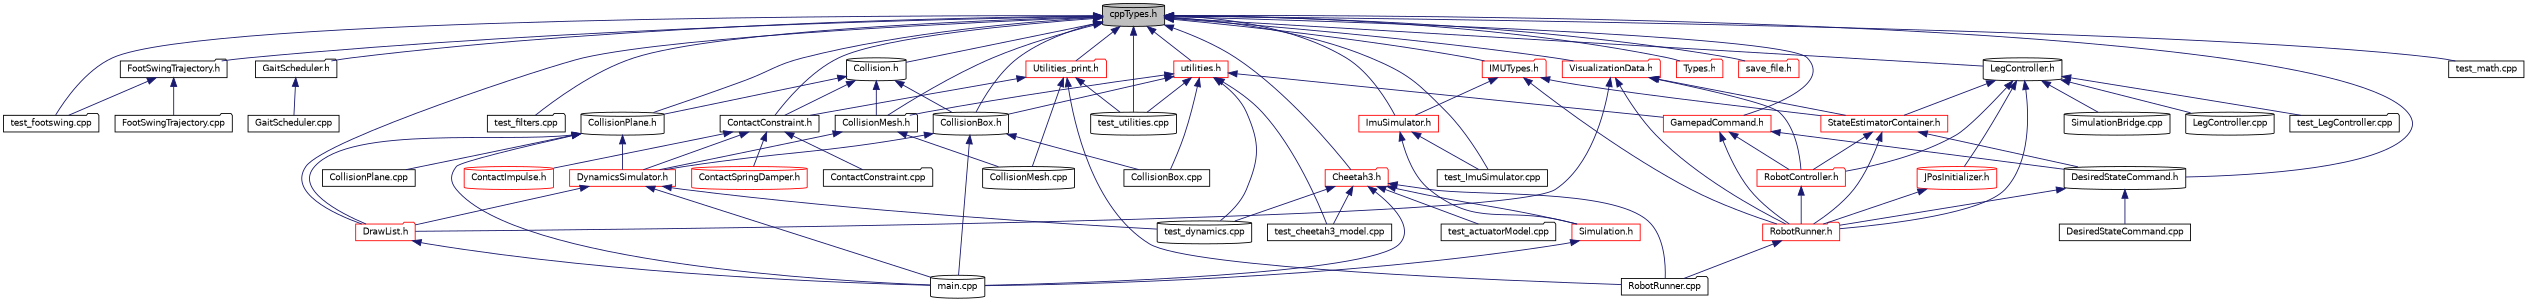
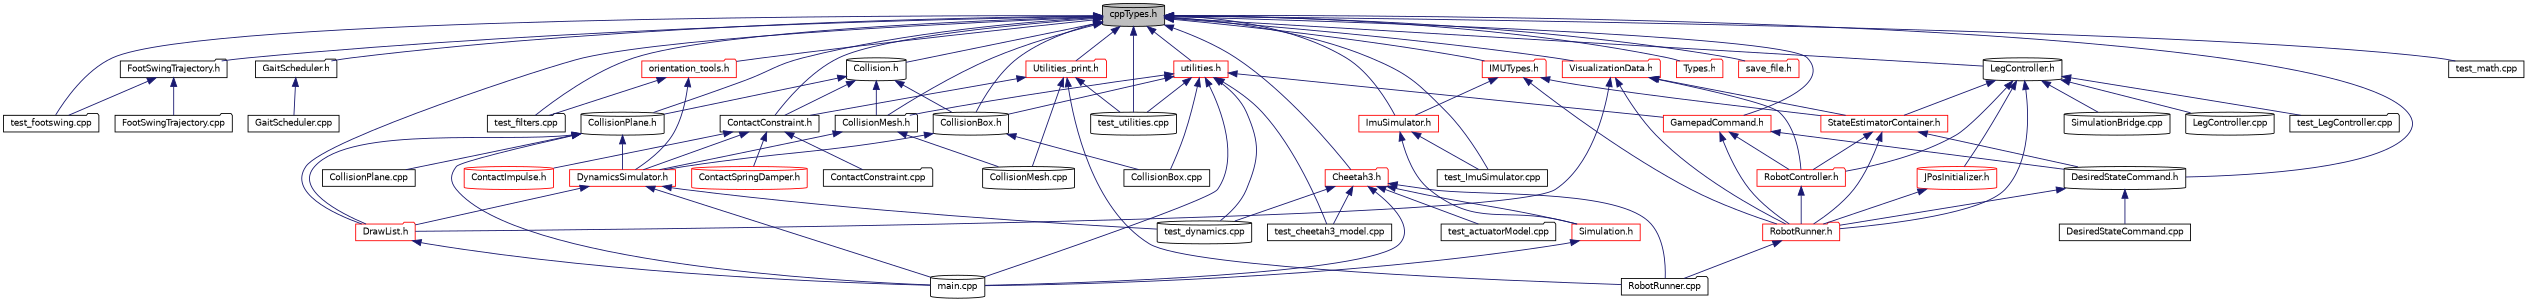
none -> (689, 69)
(964, 209) -> (1170, 211)
